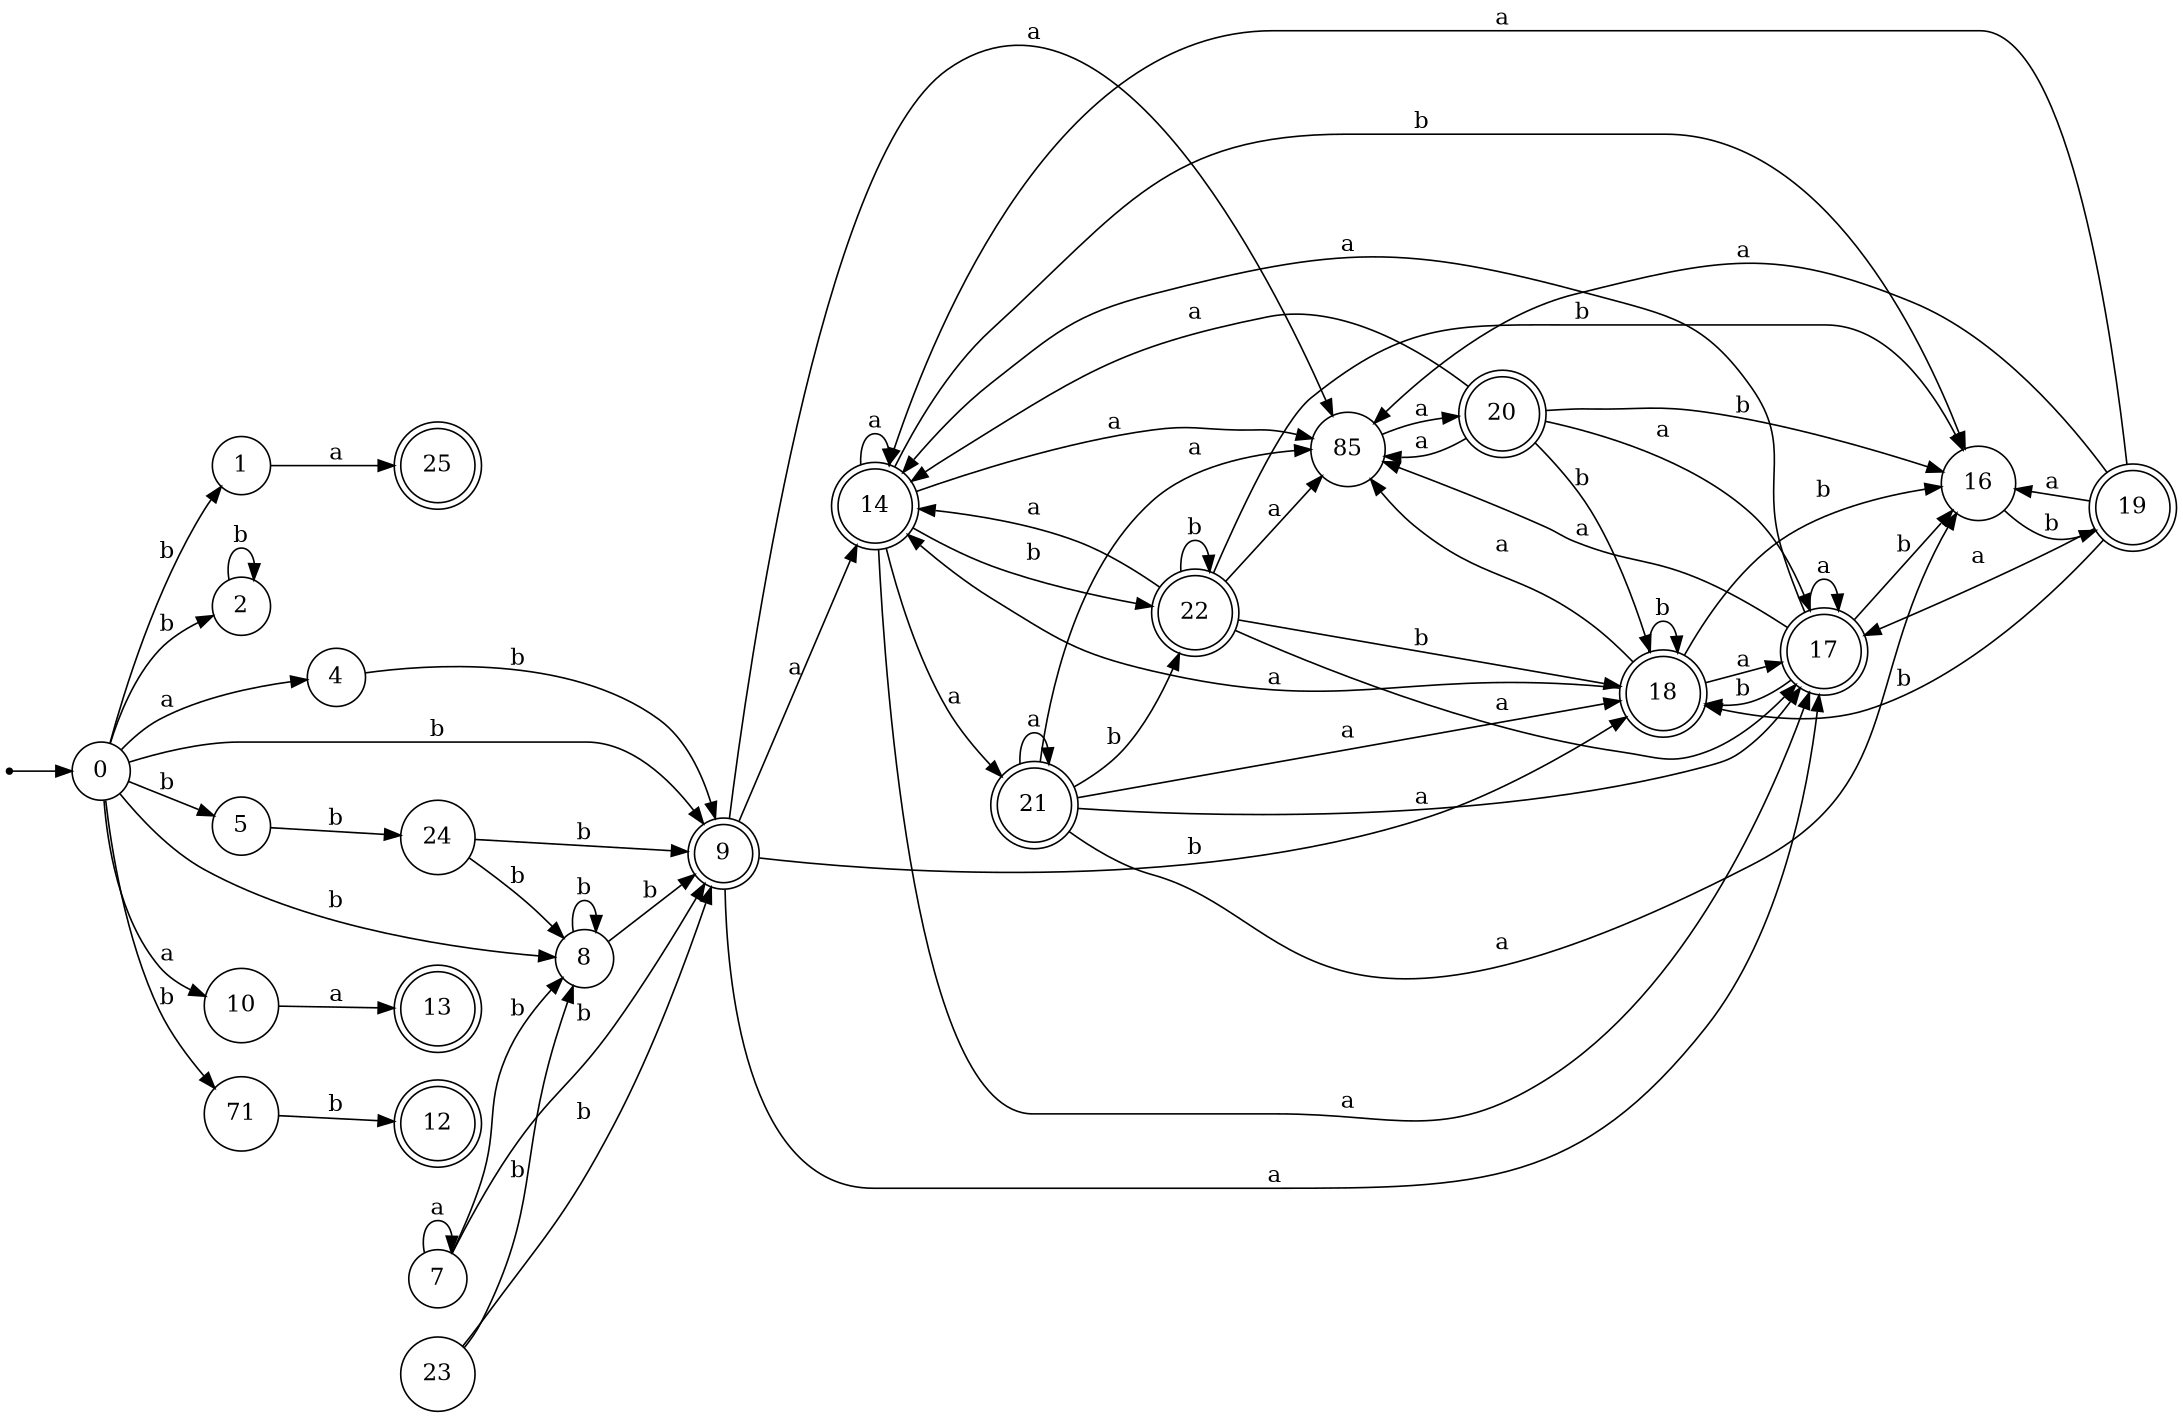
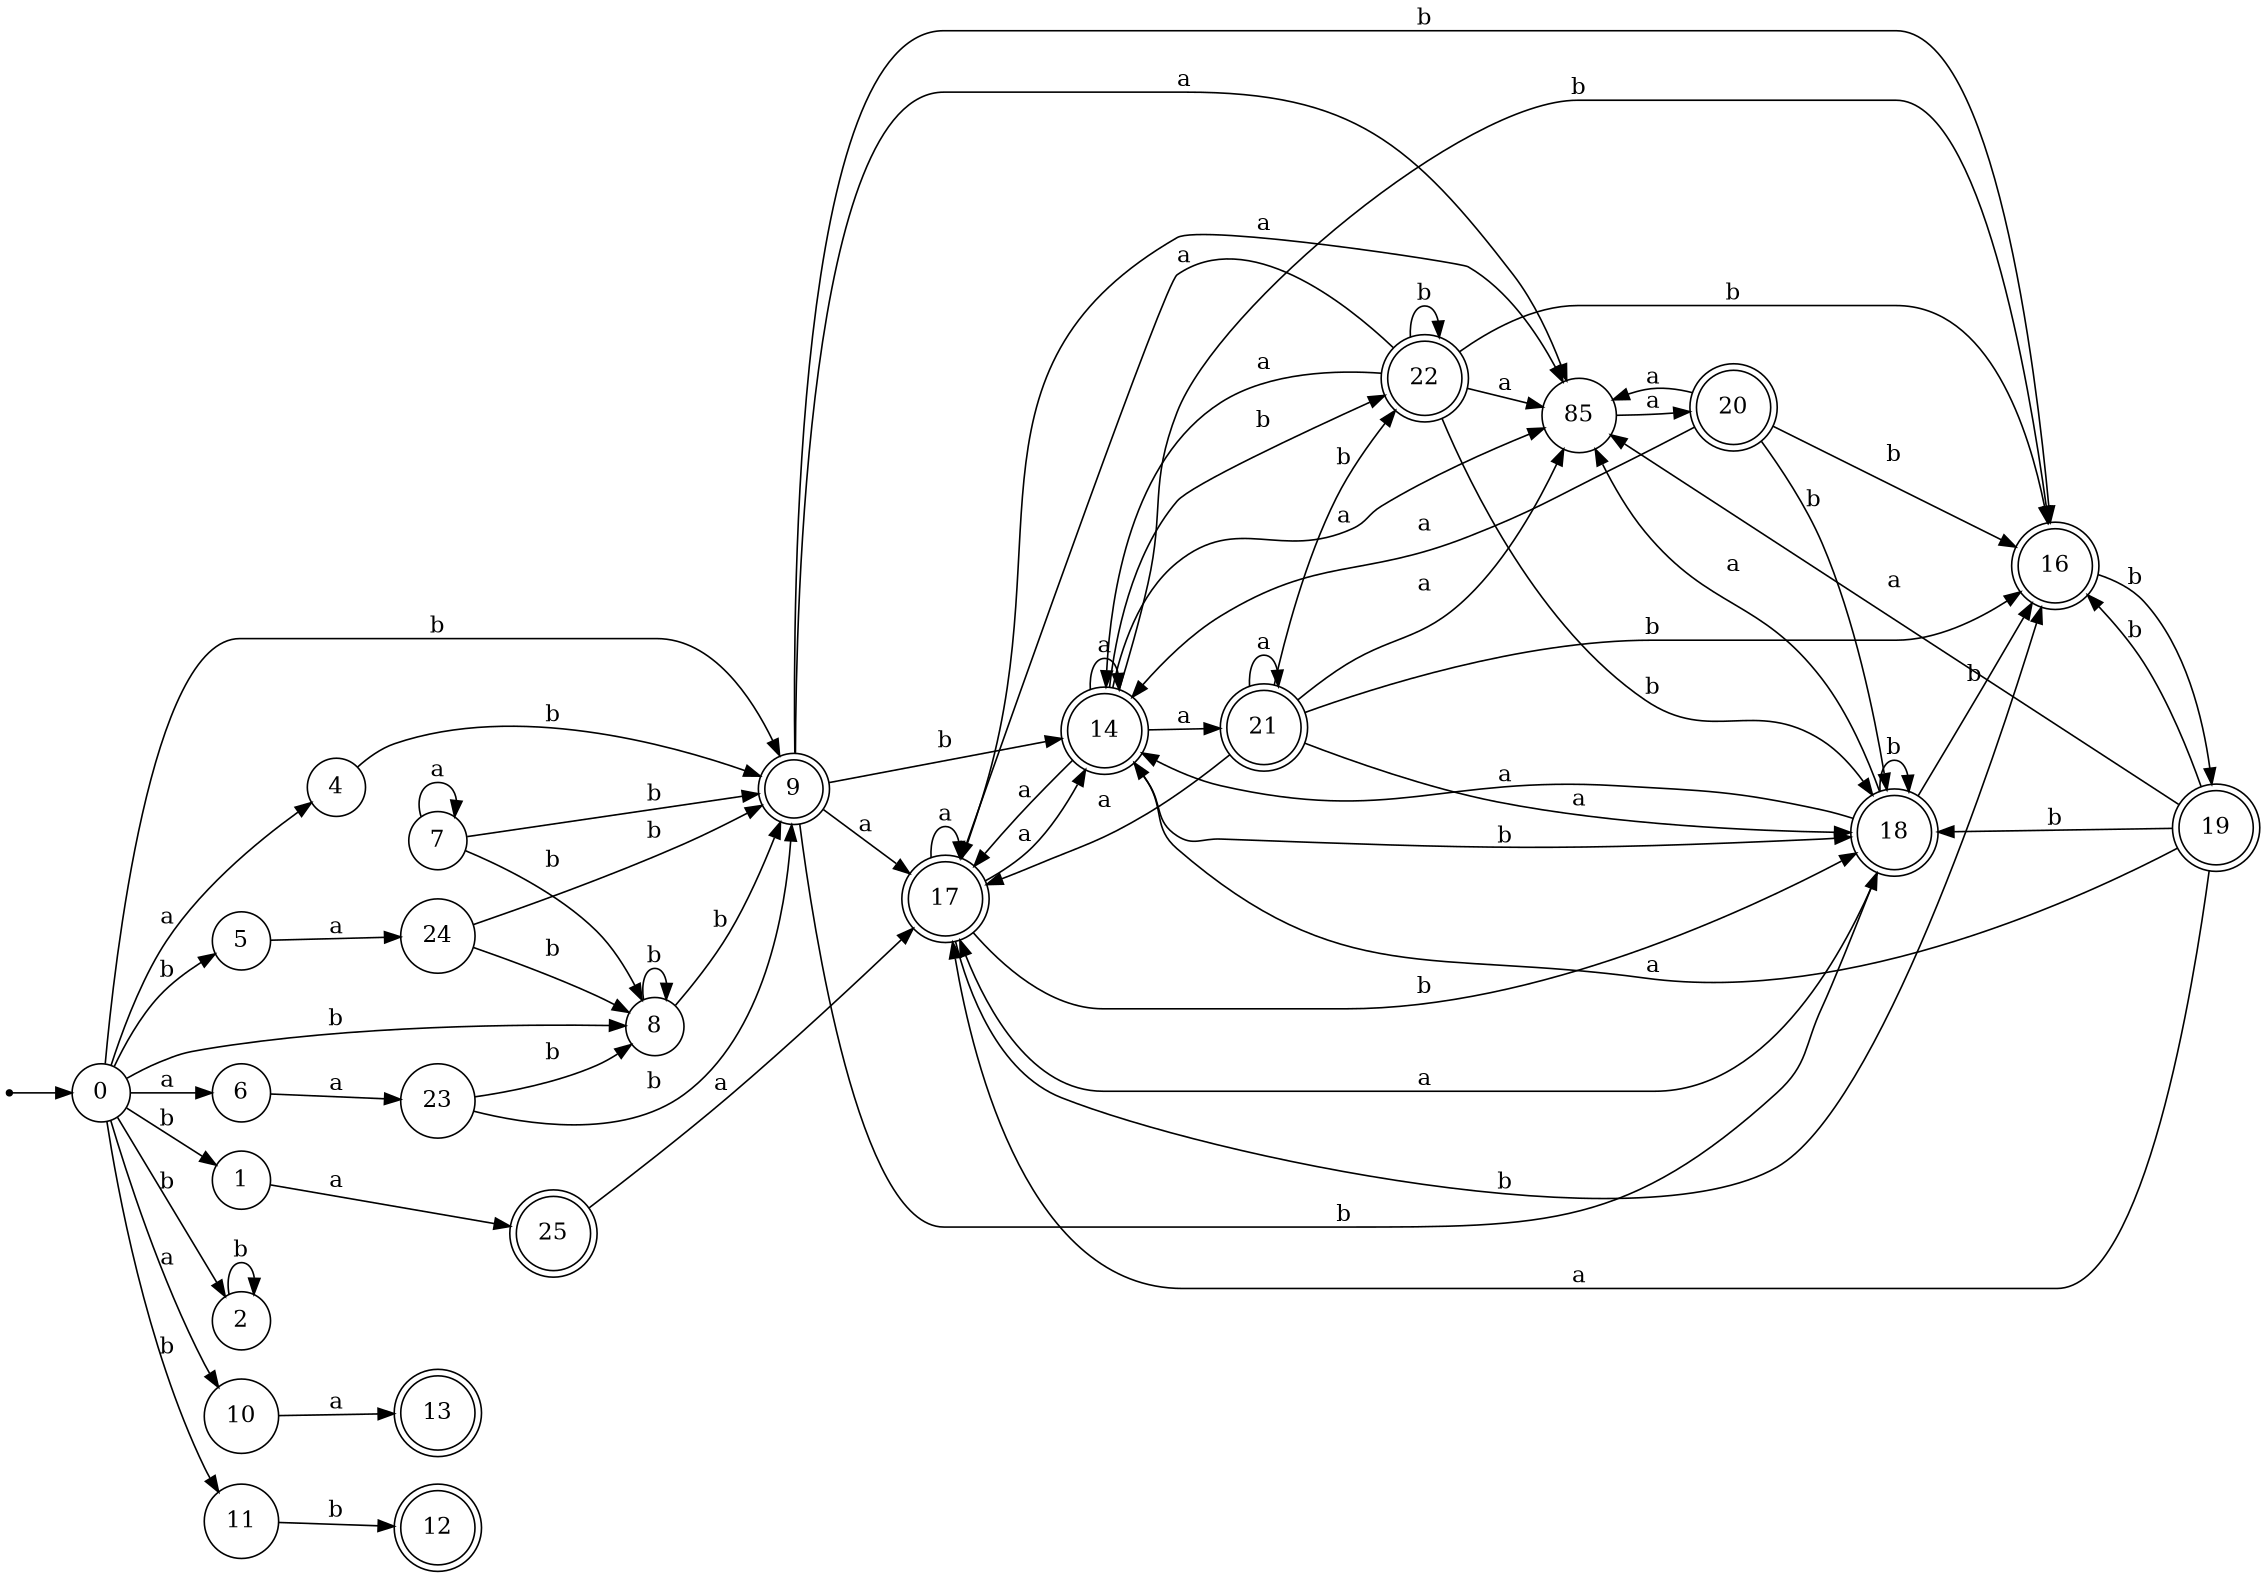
none -> (1295, 31)
(1698, 476) -> (749, 1079)
(1978, 483) -> (2055, 566)
(2053, 483) -> (2136, 631)
(796, 668) -> (945, 741)
(336, 819) -> (336, 927)
none -> (1462, 847)
(1502, 943) -> (1653, 628)
none -> (241, 1093)
(241, 1114) -> (241, 1521)
